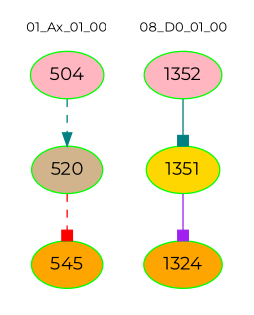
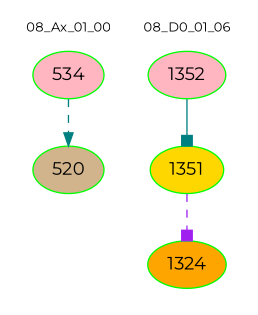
(67, 28) -> (69, 28)
(184, 28) -> (188, 28)
(67, 75) -> (68, 75)
(183, 211) -> (187, 211)
(67, 265) -> none
